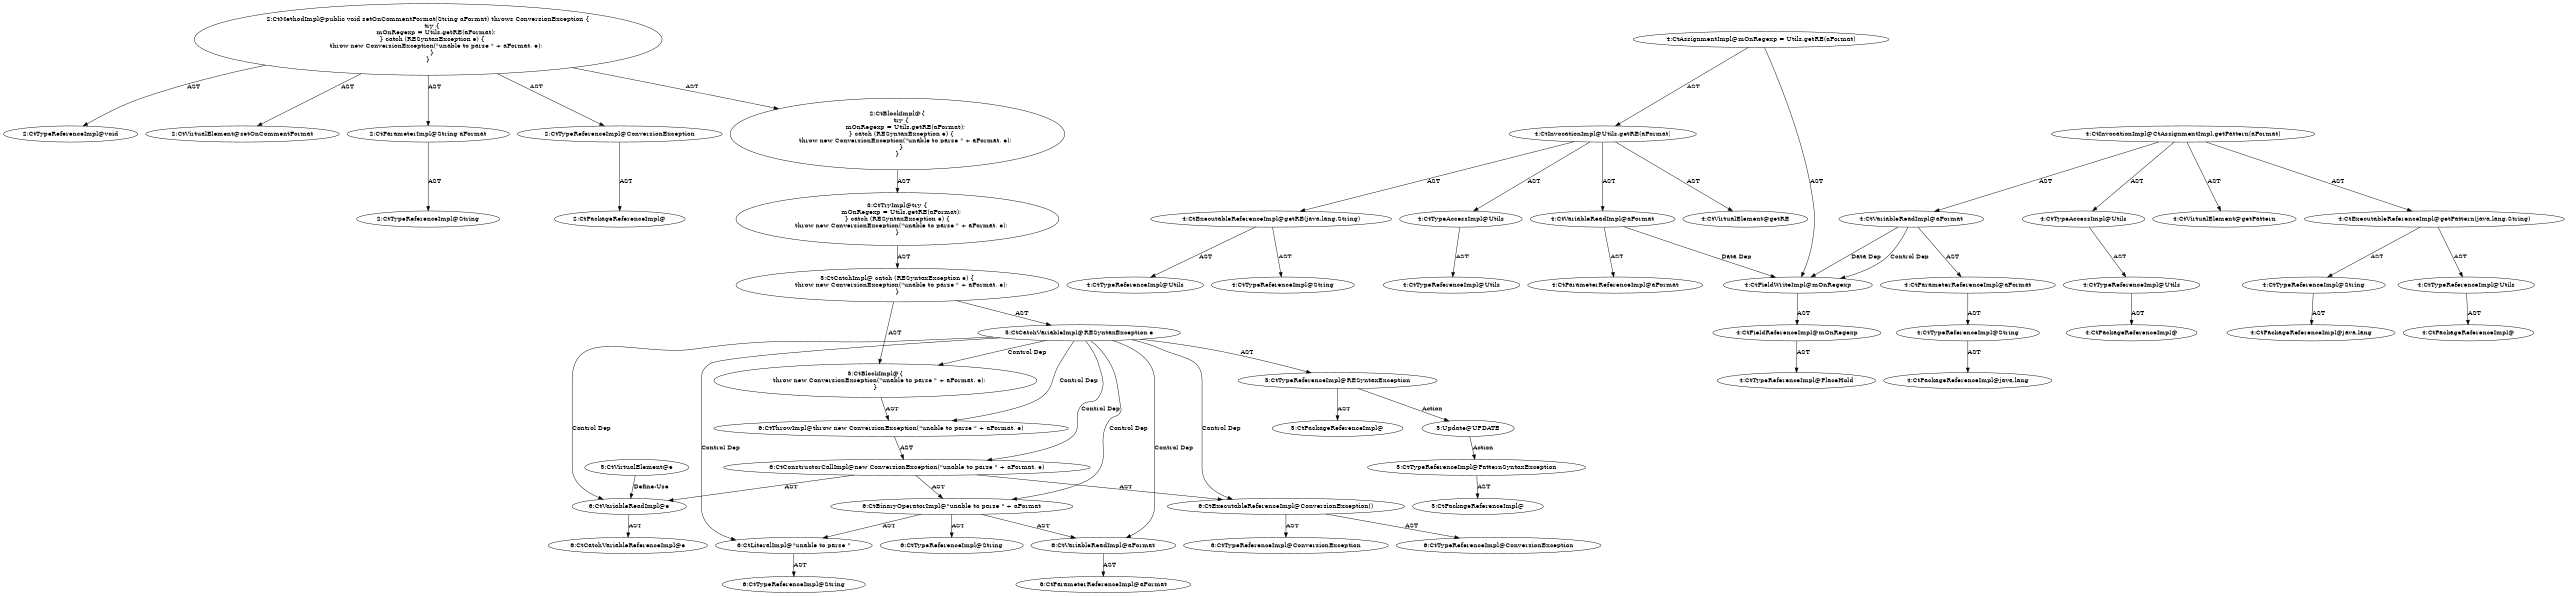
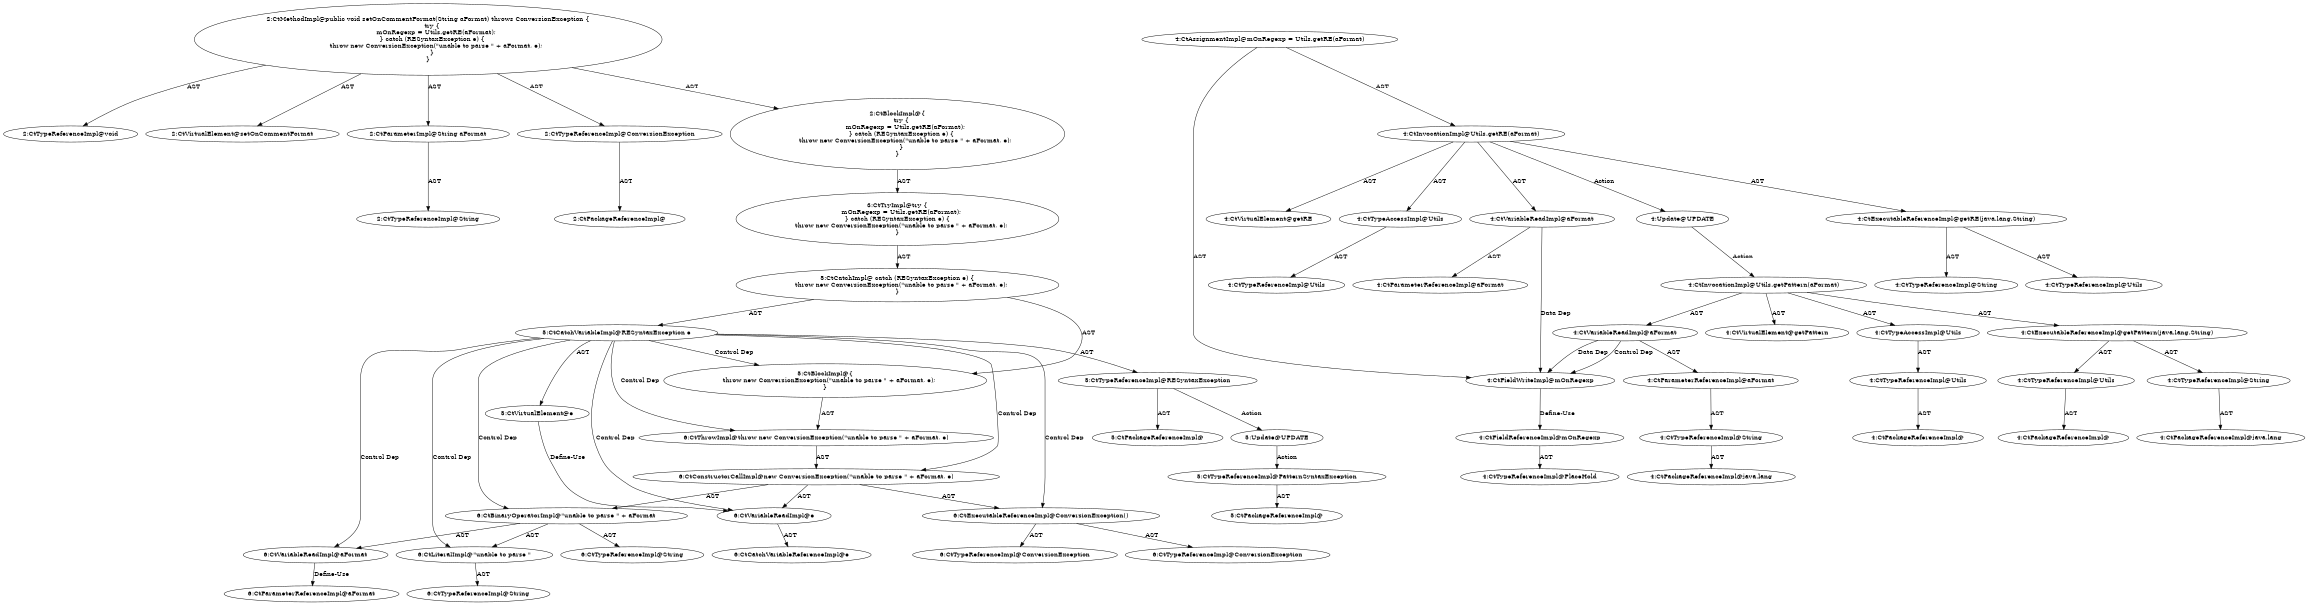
(2183, 134) -> (1764, 285)
none -> (1683, 219)
(1804, 313) -> (1558, 414)
none -> (561, 366)
(1110, 565) -> (332, 574)
